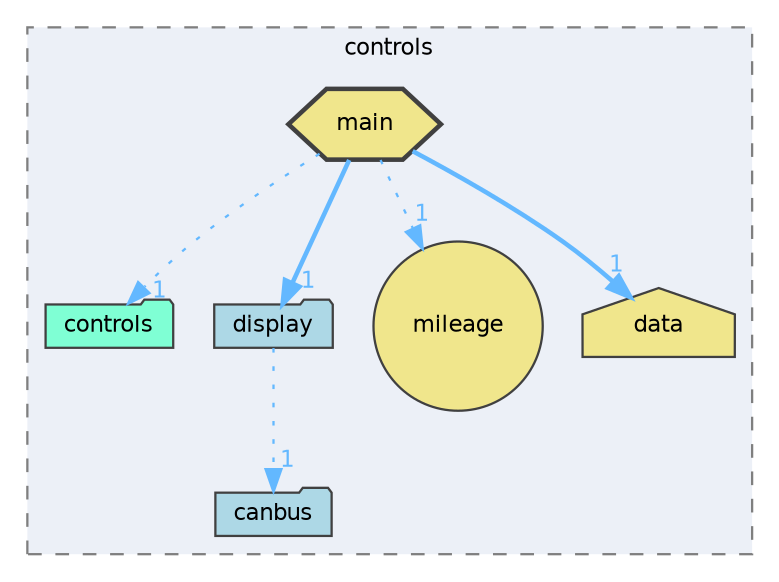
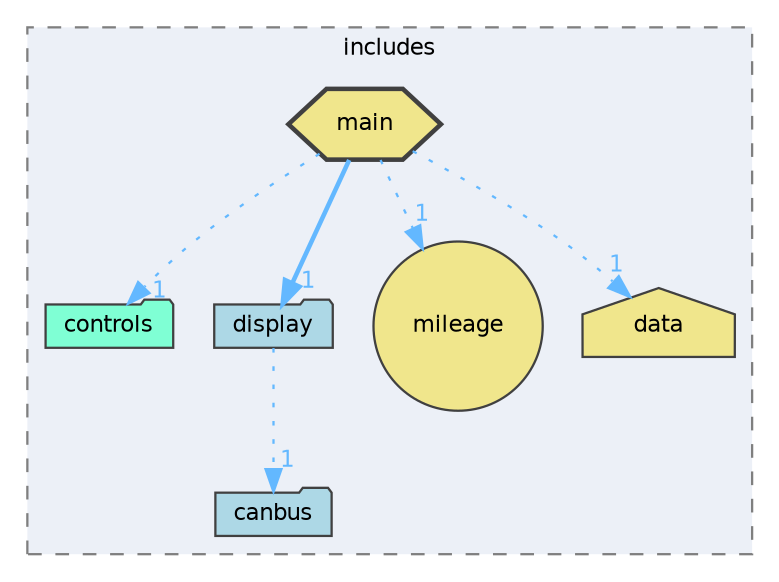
(390, 49) -> (390, 49)
(516, 211) -> (516, 211)
